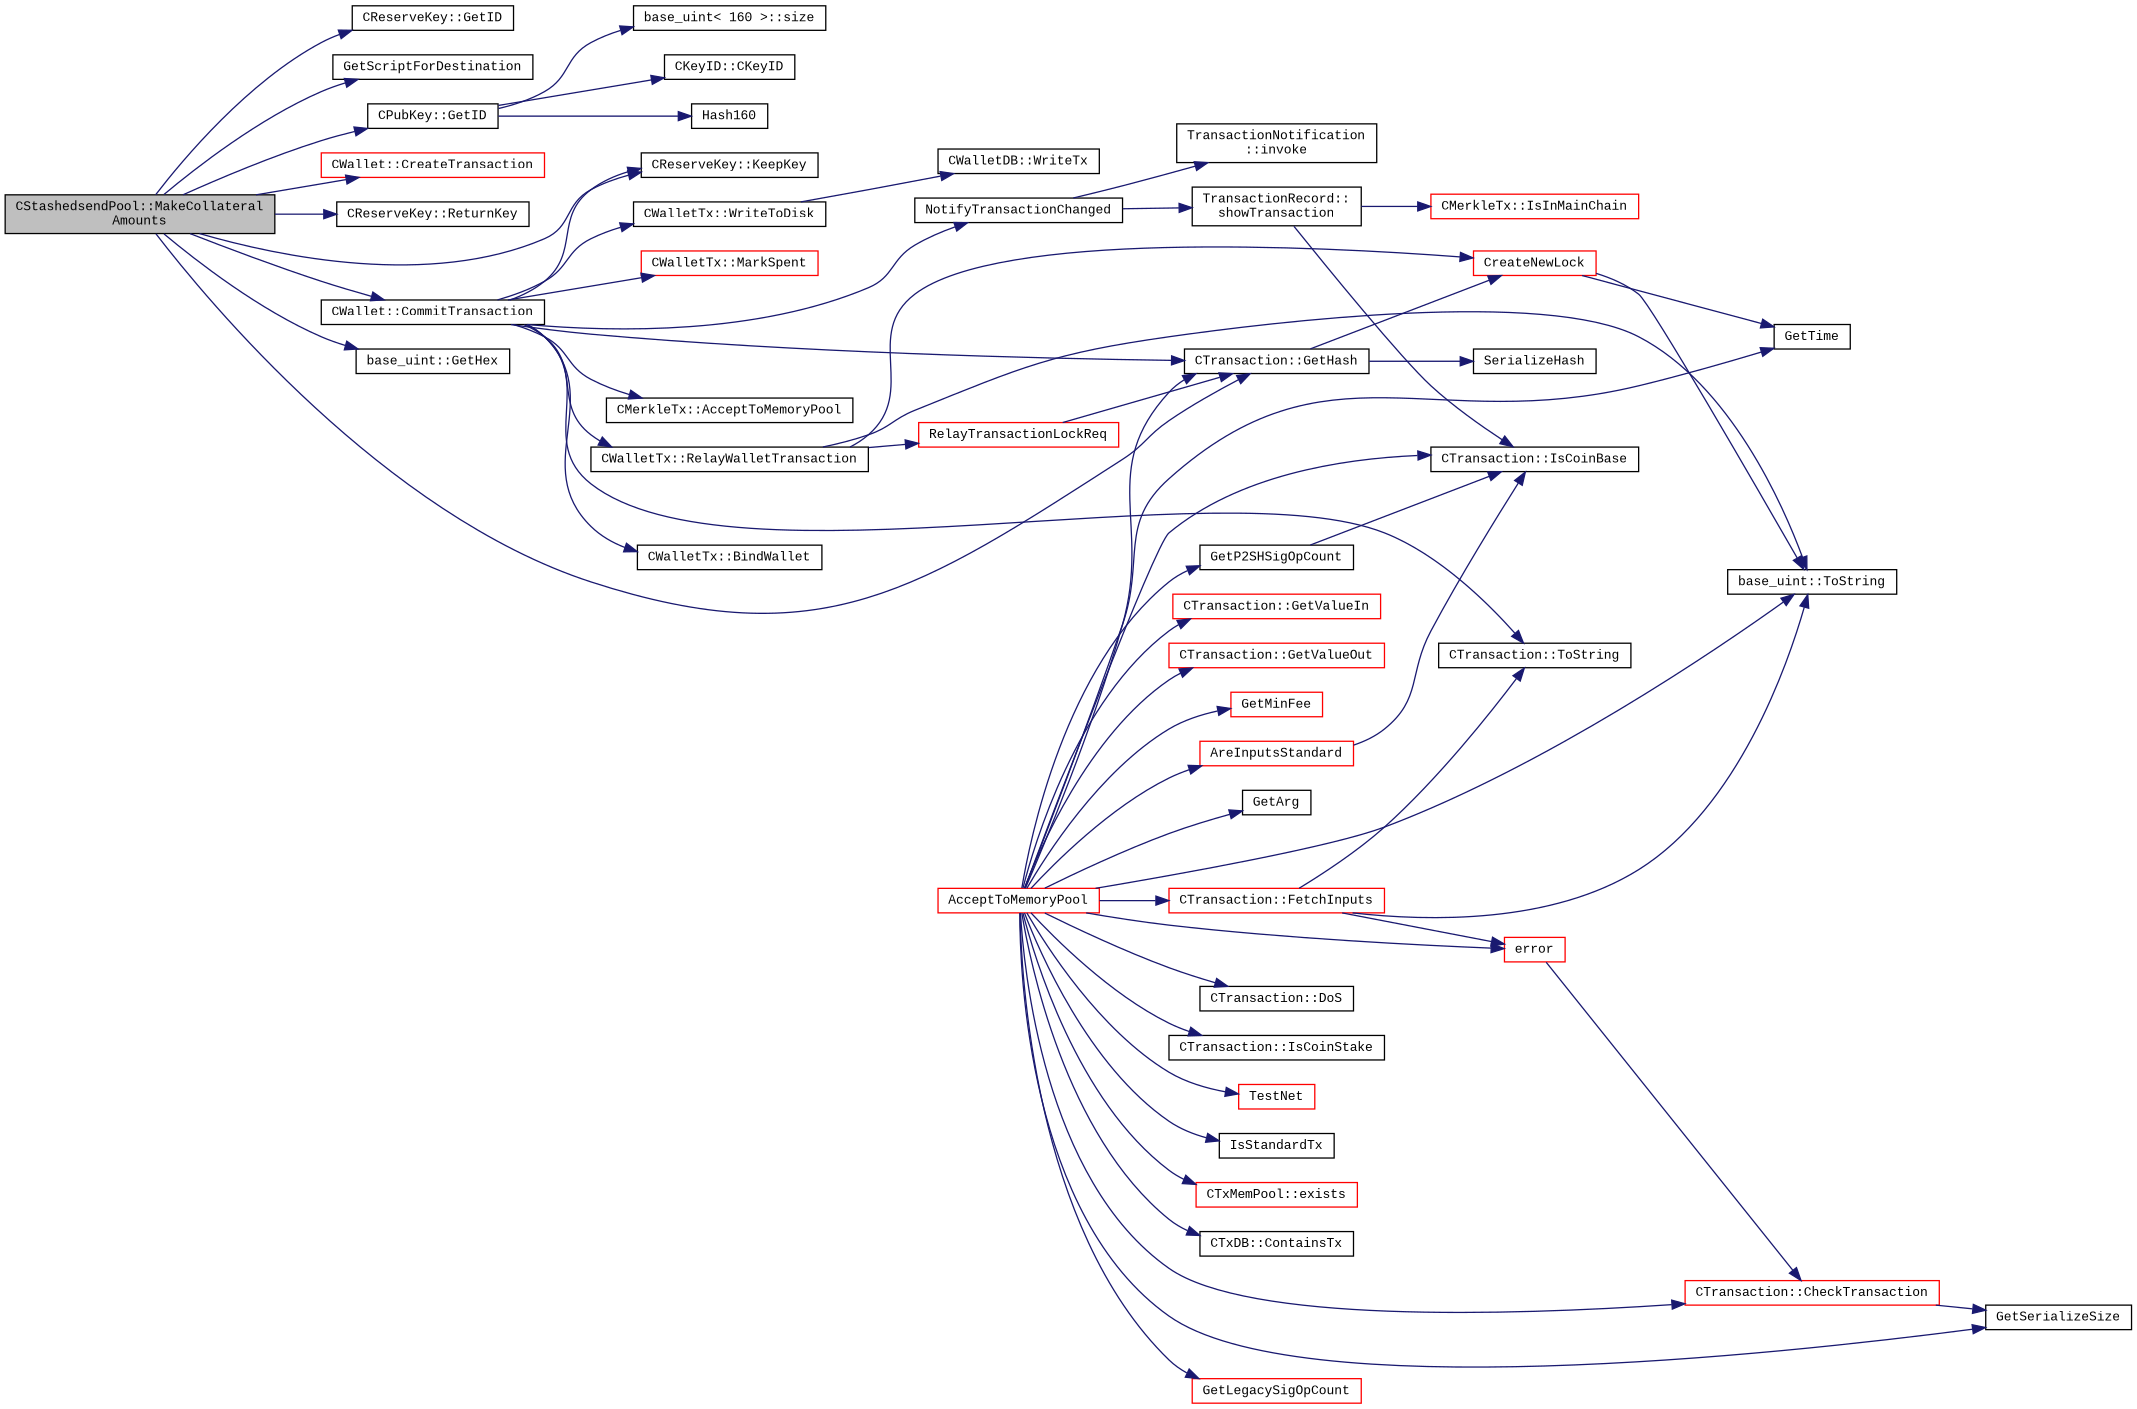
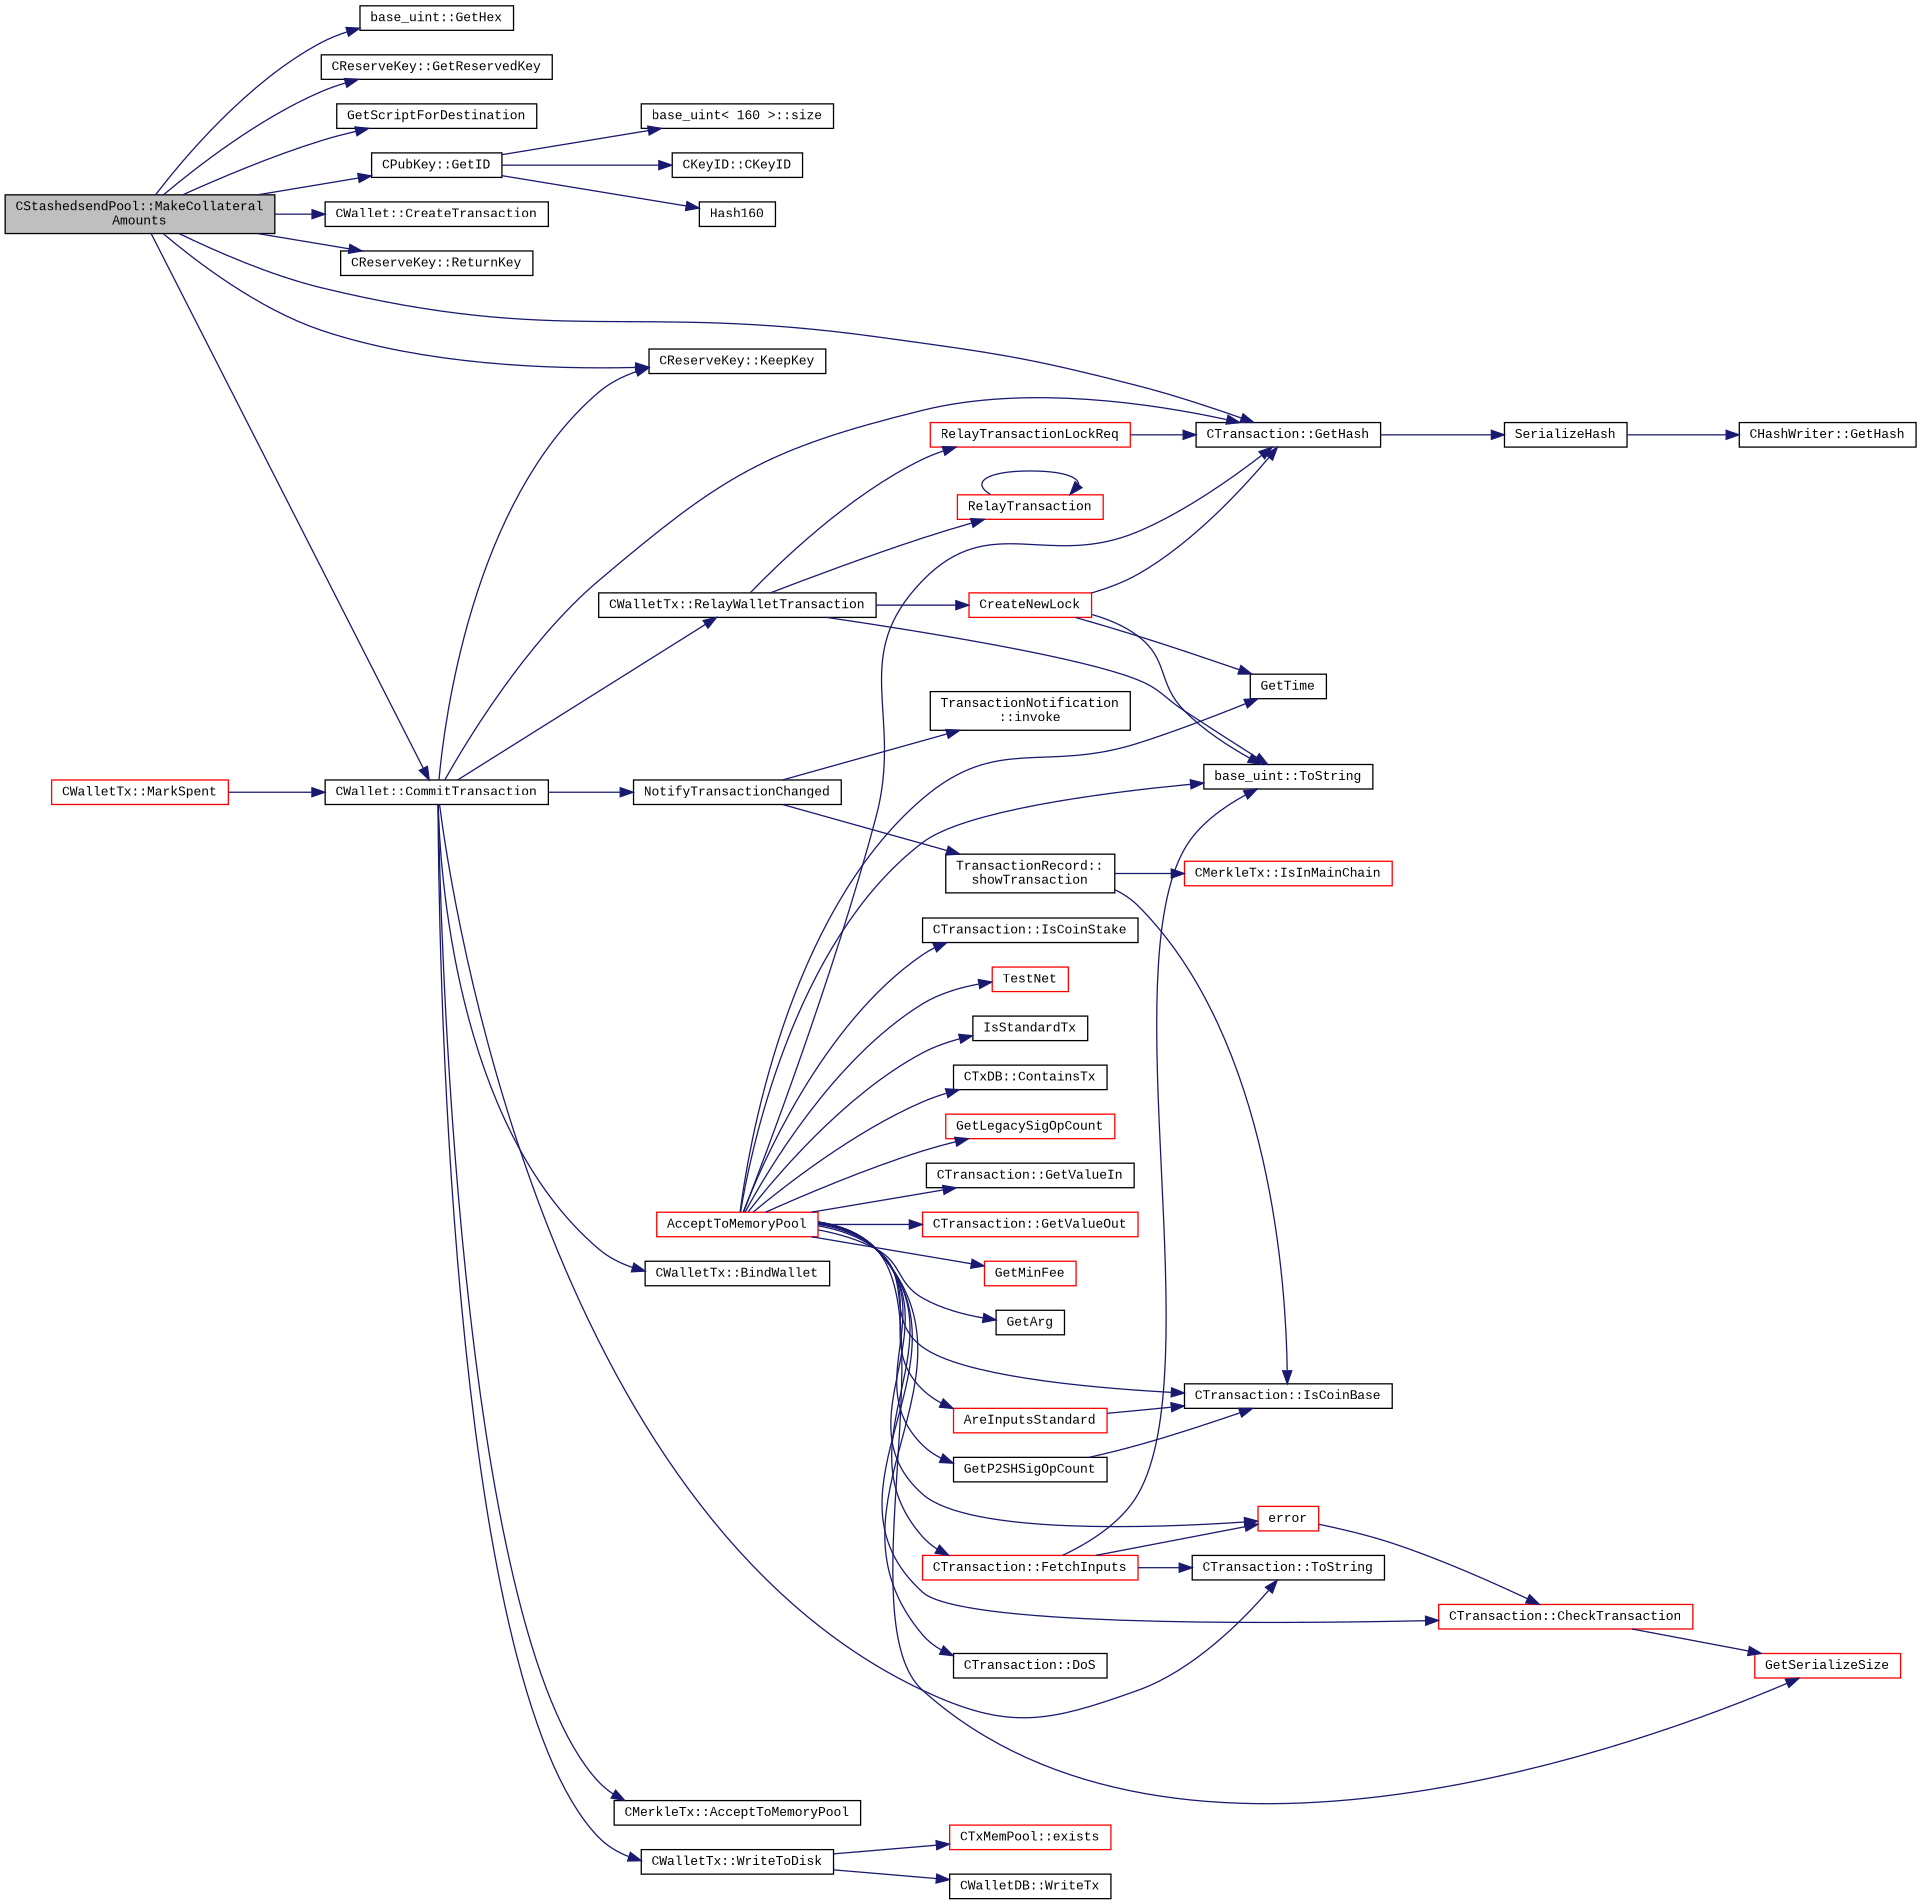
(433, 18) -> (437, 67)
(433, 165) -> (437, 214)
(575, 289) -> (270, 792)
(1427, 304) -> (1189, 538)
none -> (1828, 435)
none -> (1030, 507)
(1277, 606) -> (1030, 1175)
(1081, 1061) -> (885, 1850)
(2059, 1317) -> (1828, 1666)
